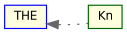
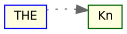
(73, 25) -> (62, 9)
